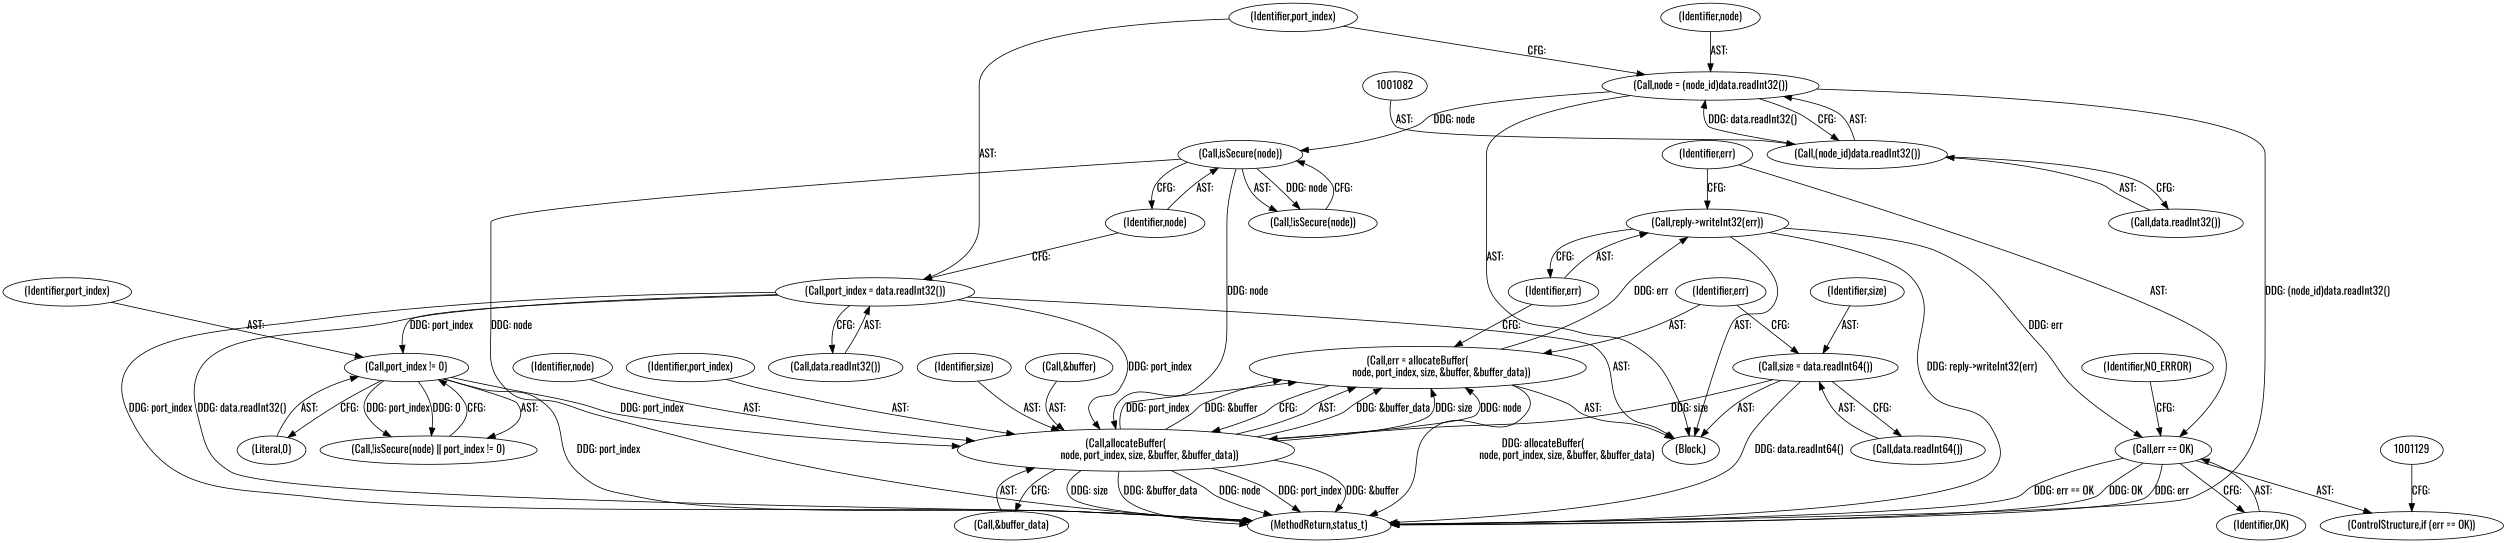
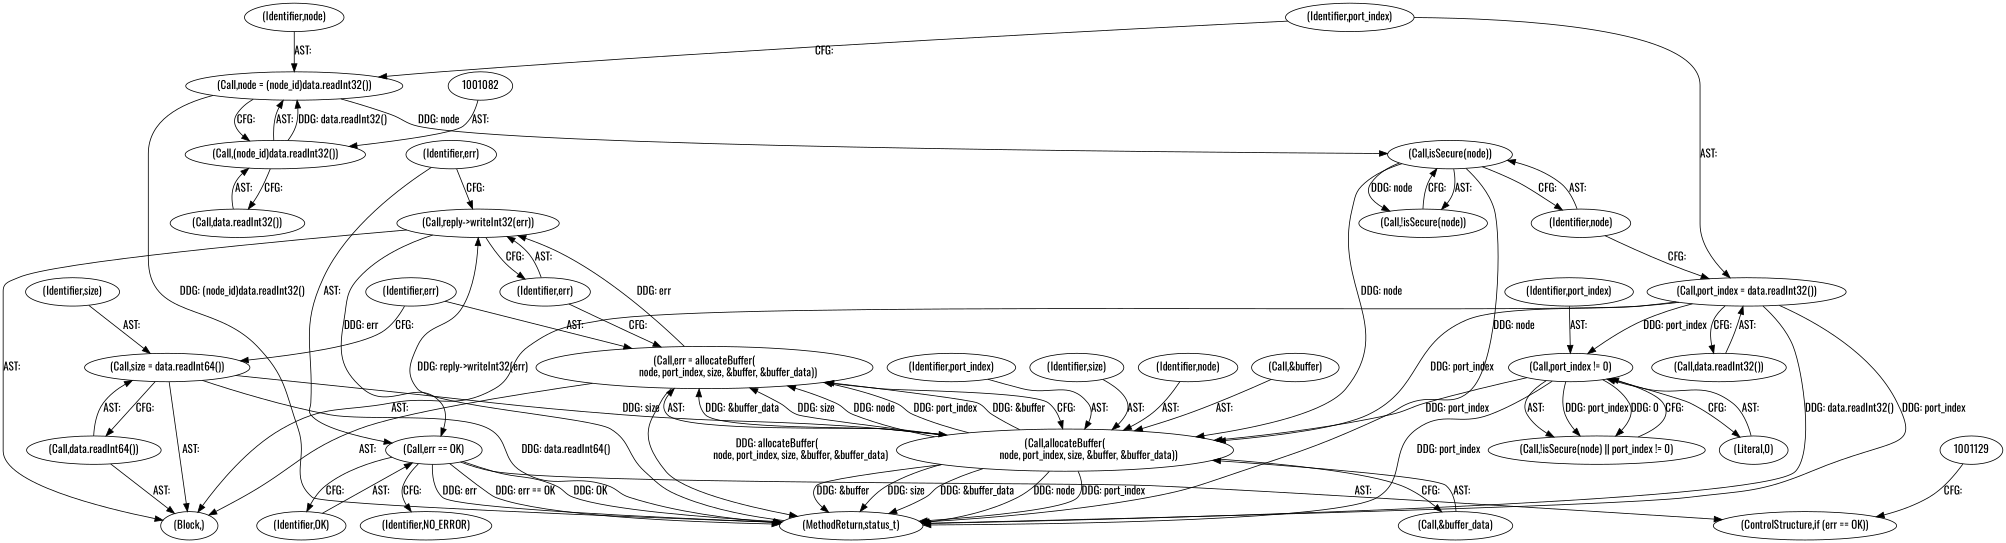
(1487, 272) -> (139, 486)
(2155, 405) -> (404, 483)
(1894, 499) -> (531, 414)
